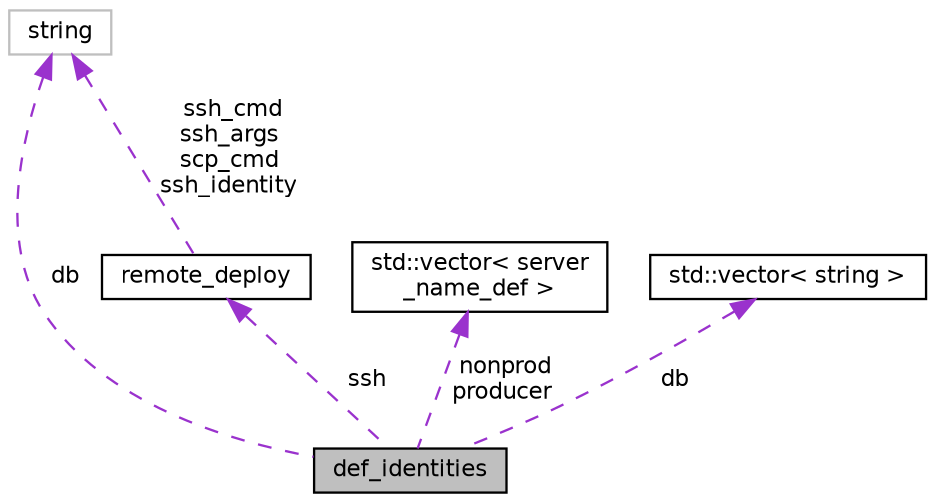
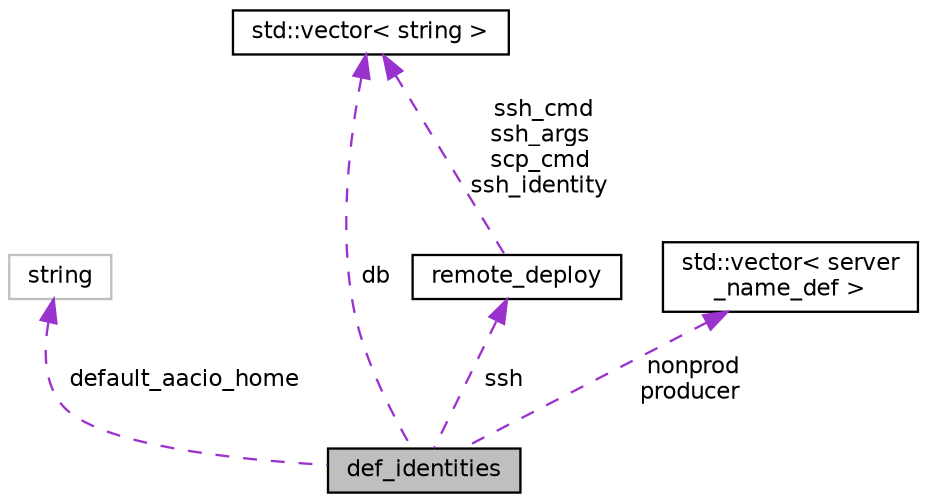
(140, 165) -> (450, 165)
(63, 277) -> (182, 380)
